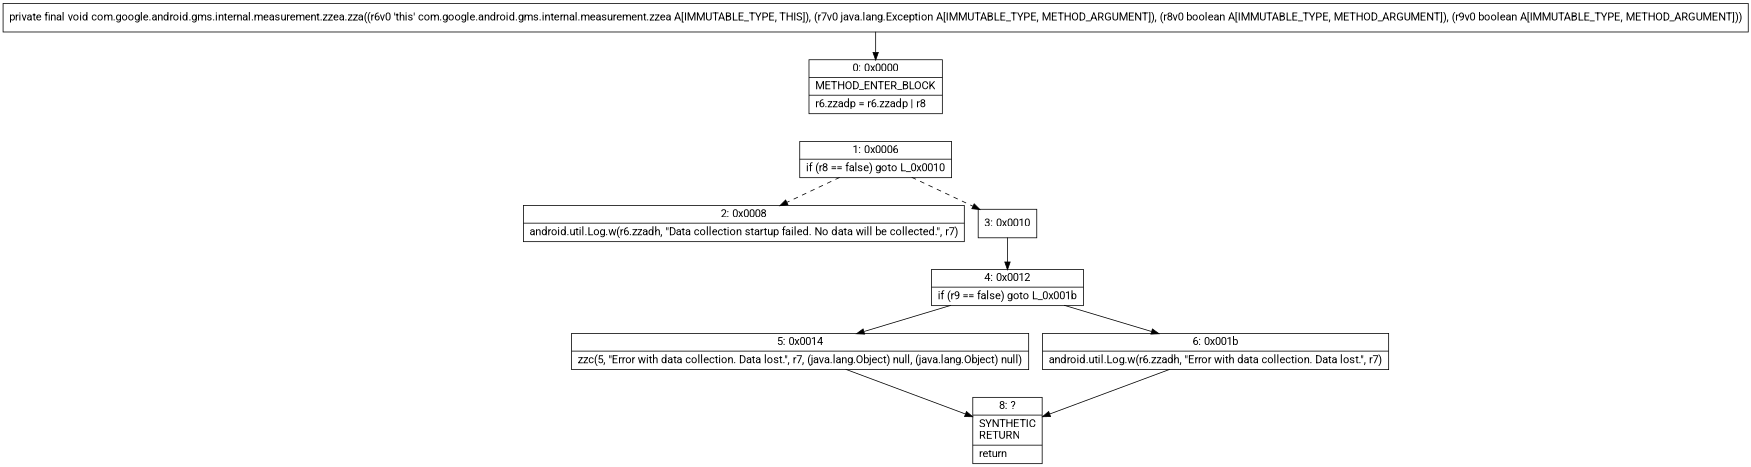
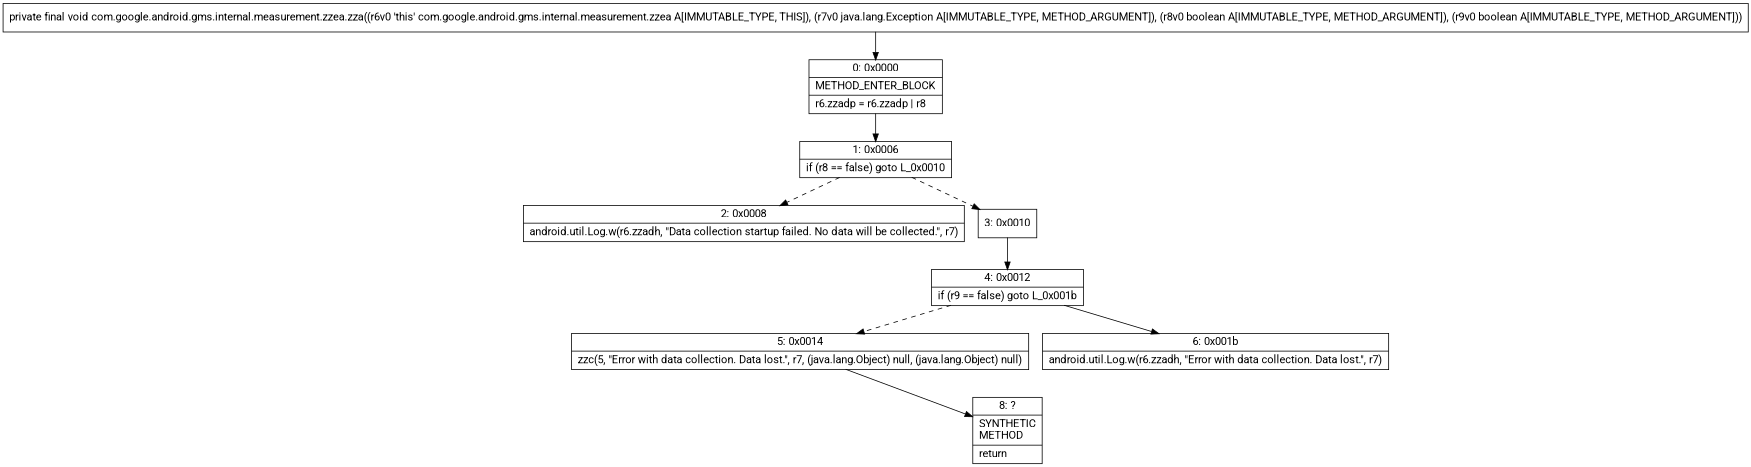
none -> (876, 124)
(908, 318) -> (908, 318)
(1110, 392) -> none
(1000, 436) -> (1001, 436)
